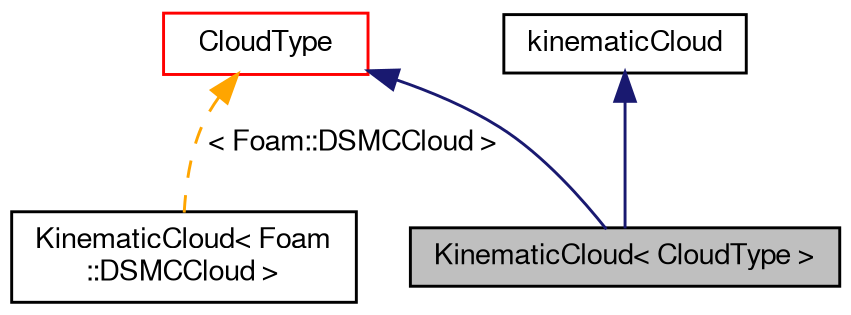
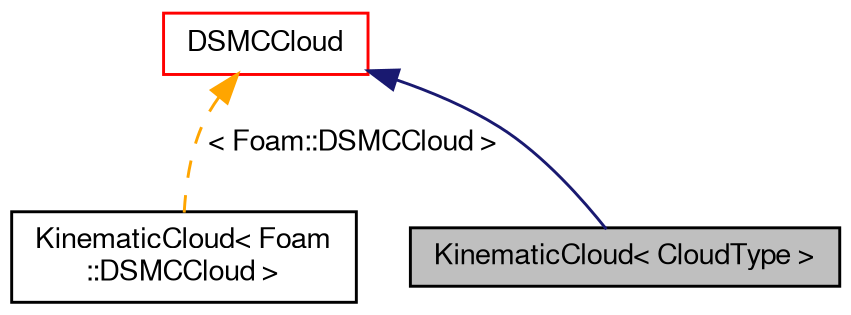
(266, 44) -> (266, 44)
(625, 44) -> none
